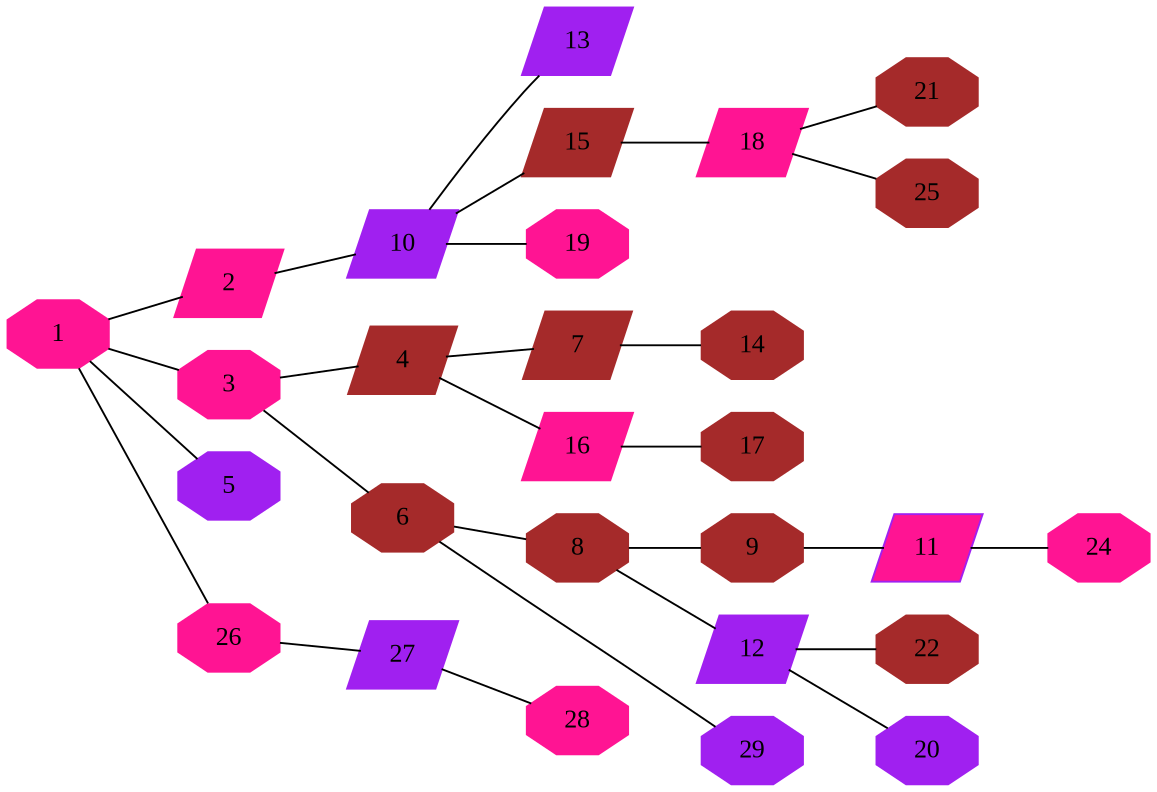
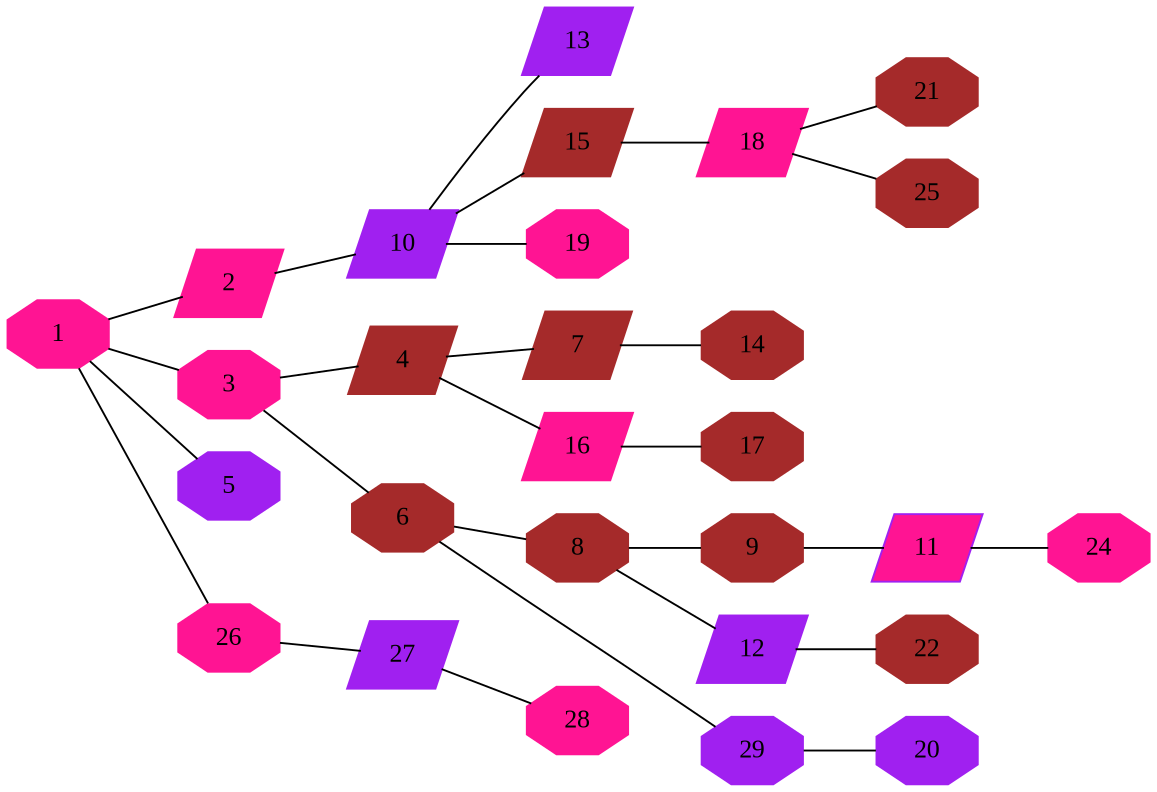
(838, 699) -> (840, 751)
